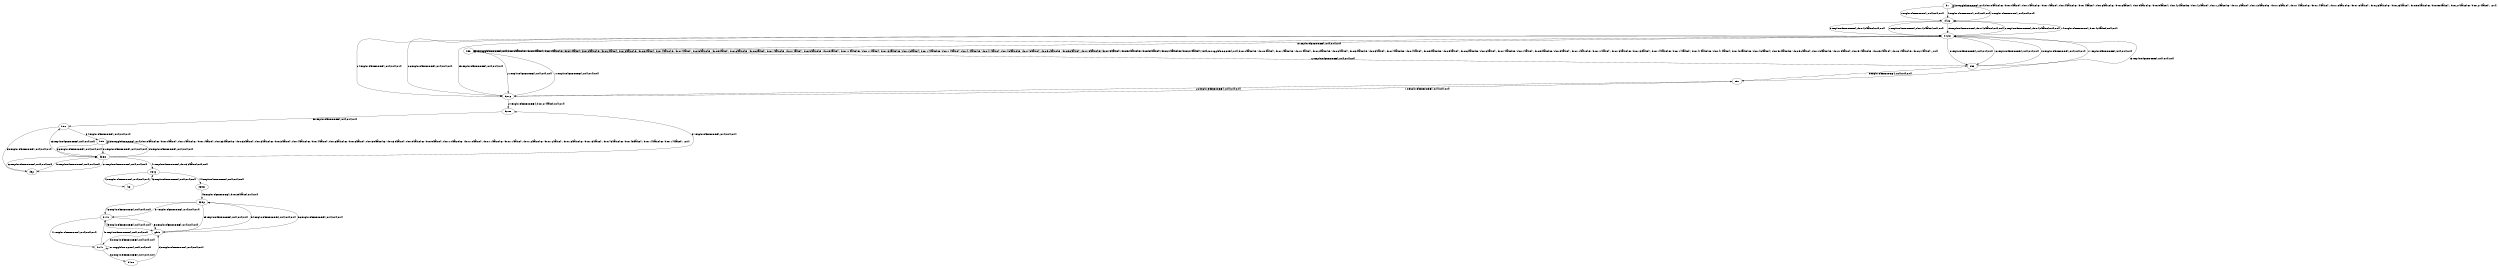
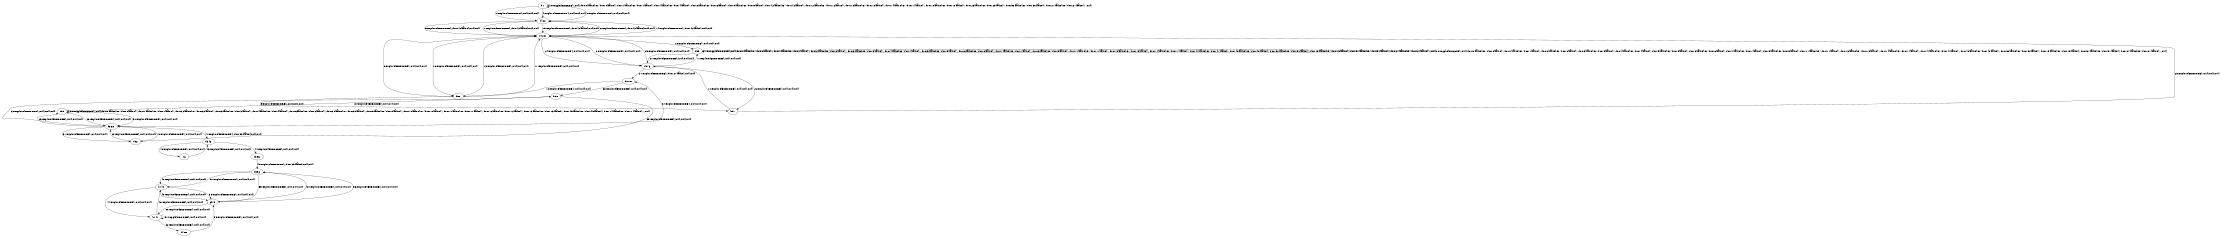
(1220, 59) -> (544, 88)
